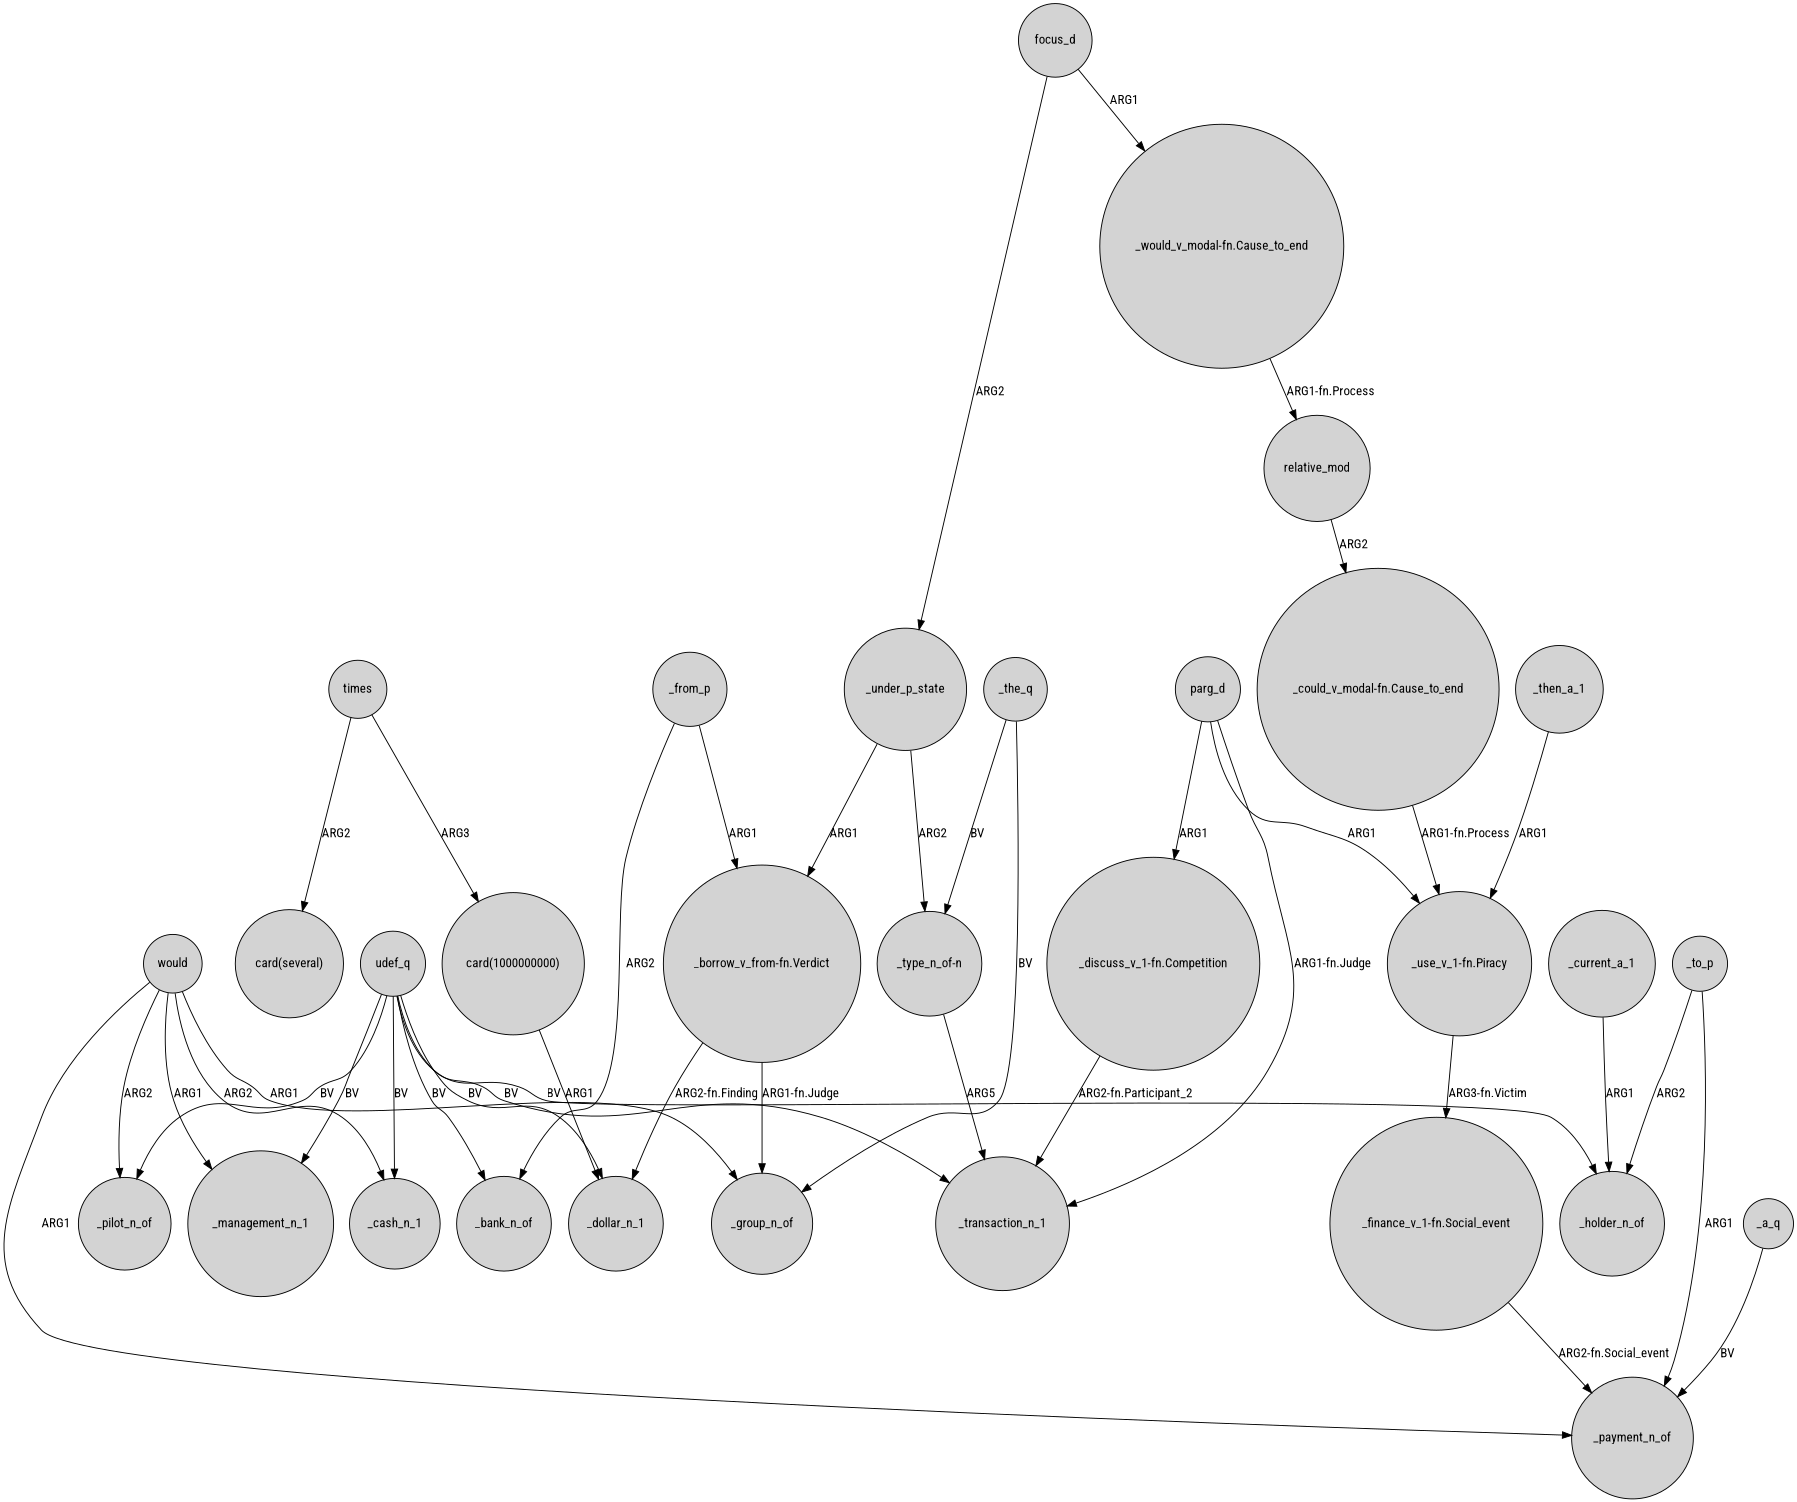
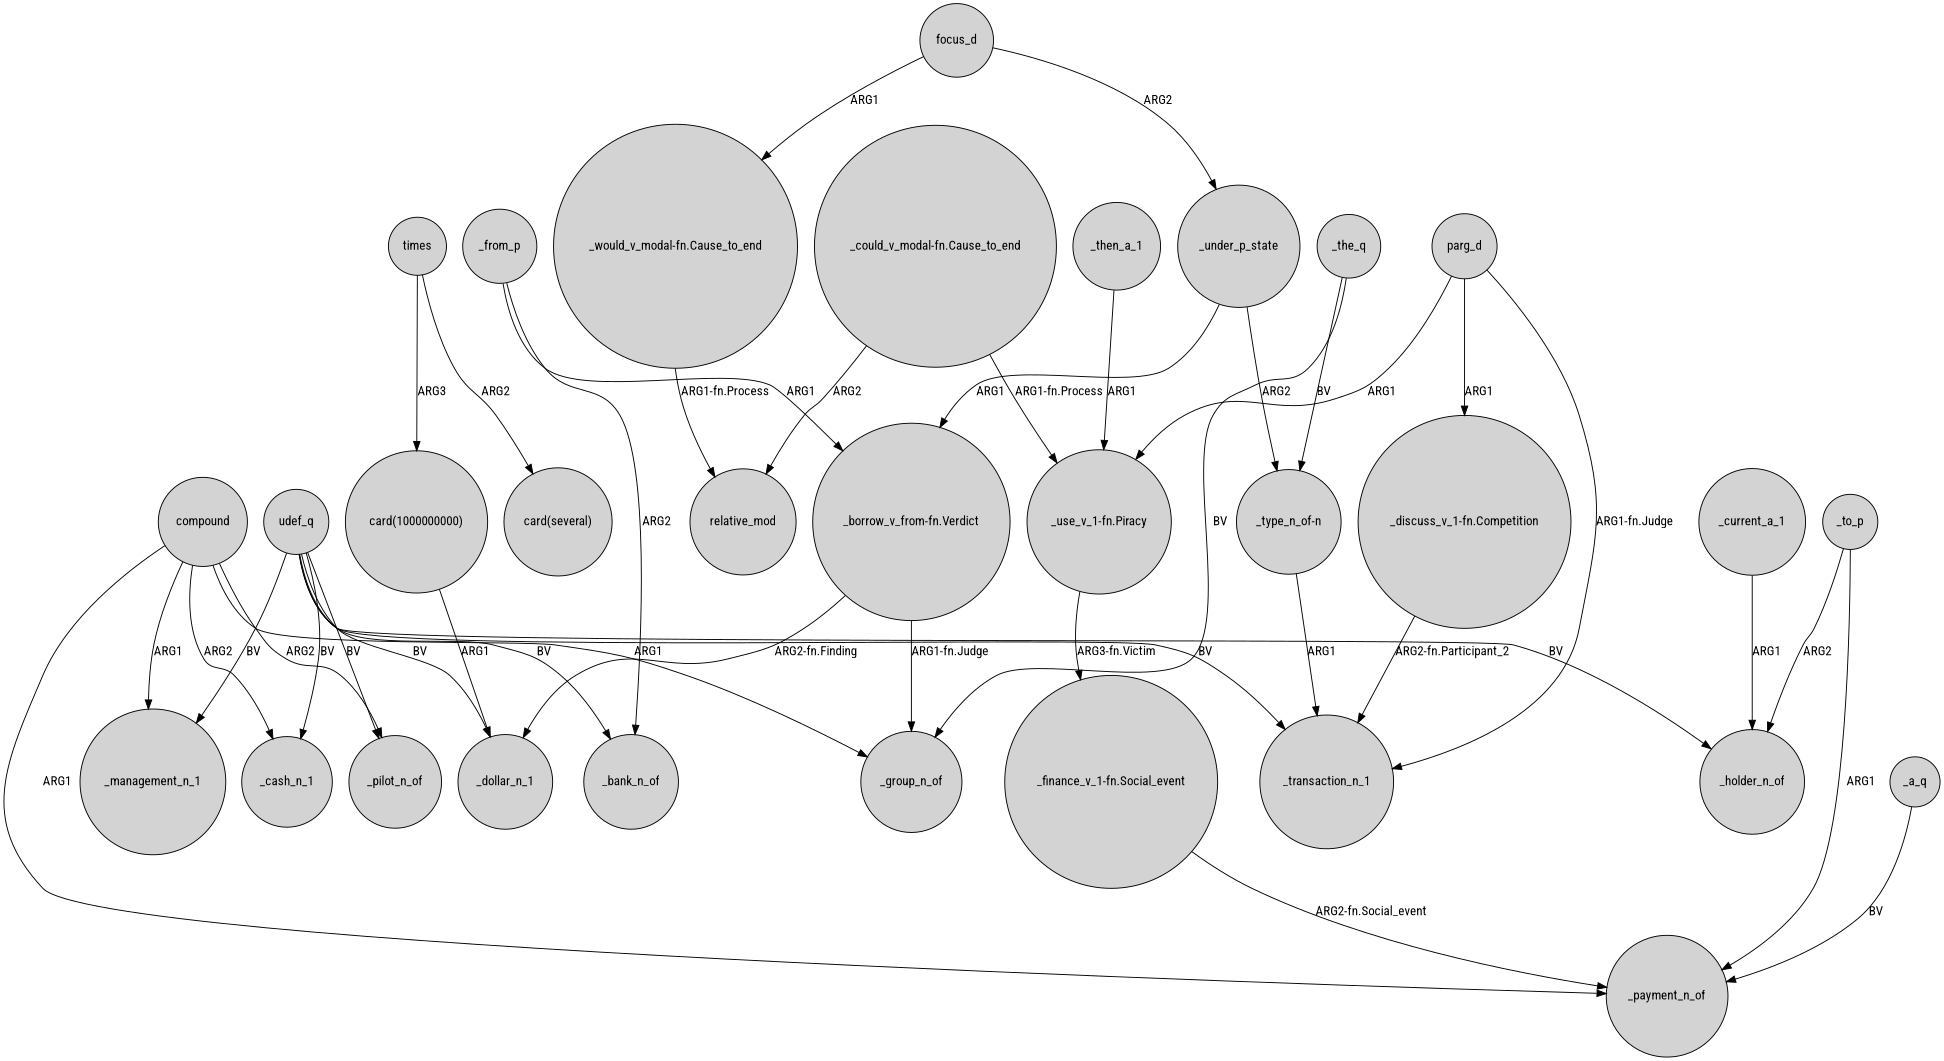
(1337, 542) -> (817, 404)
(173, 964) -> (203, 522)
(981, 1094) -> (1322, 652)
